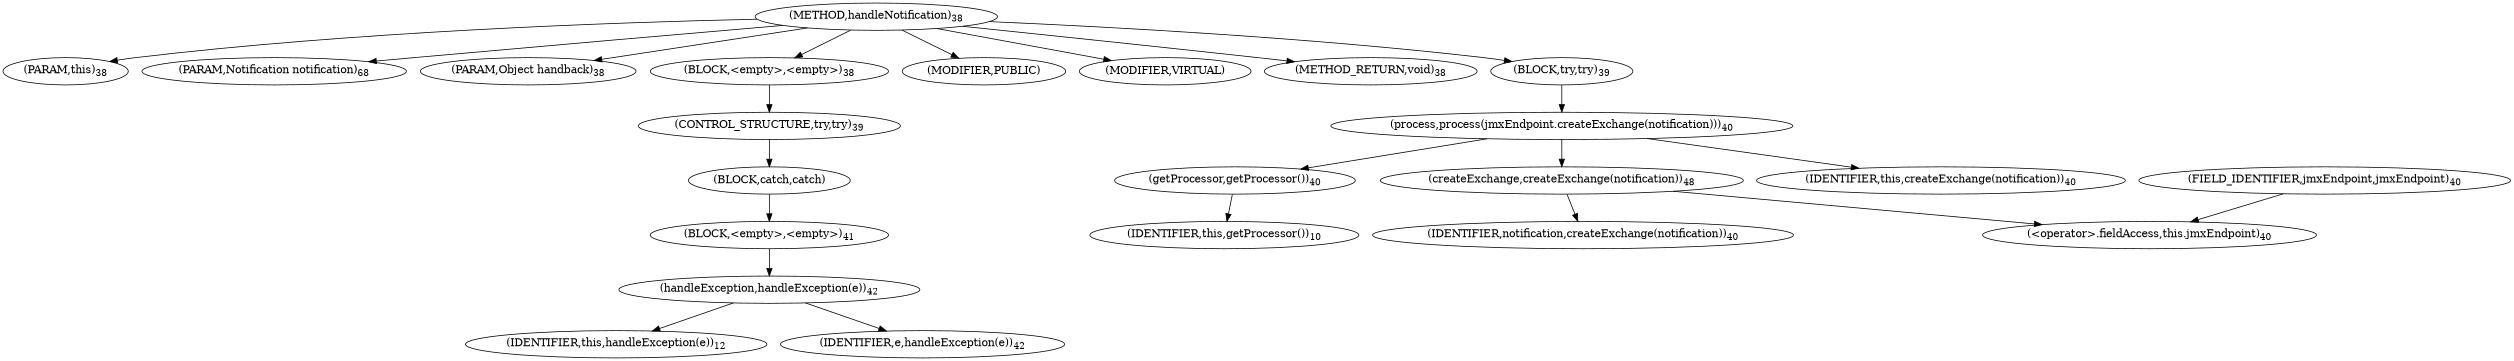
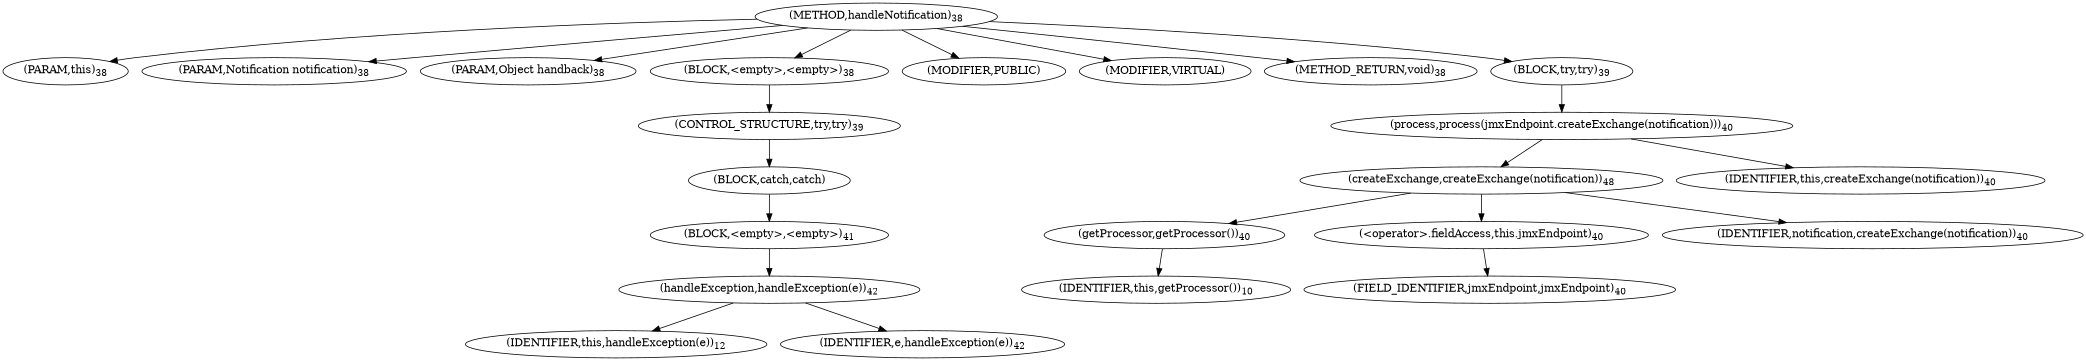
(364, 70) -> (364, 70)
(1398, 153) -> (1324, 208)
(2241, 207) -> (1485, 259)
